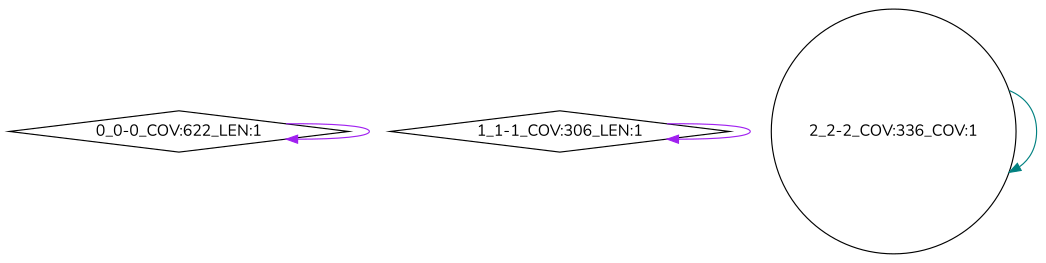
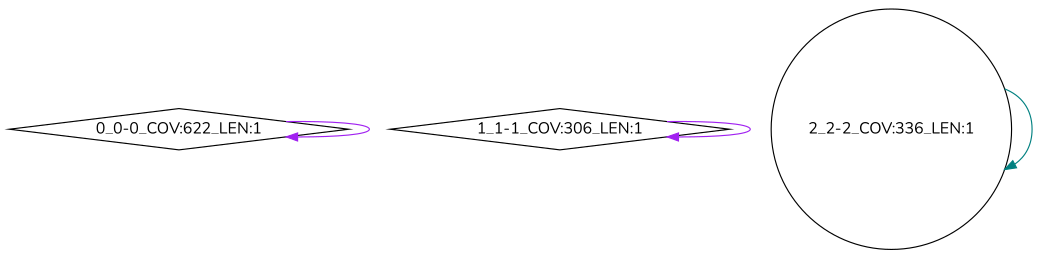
(894, 131) -> (891, 129)
